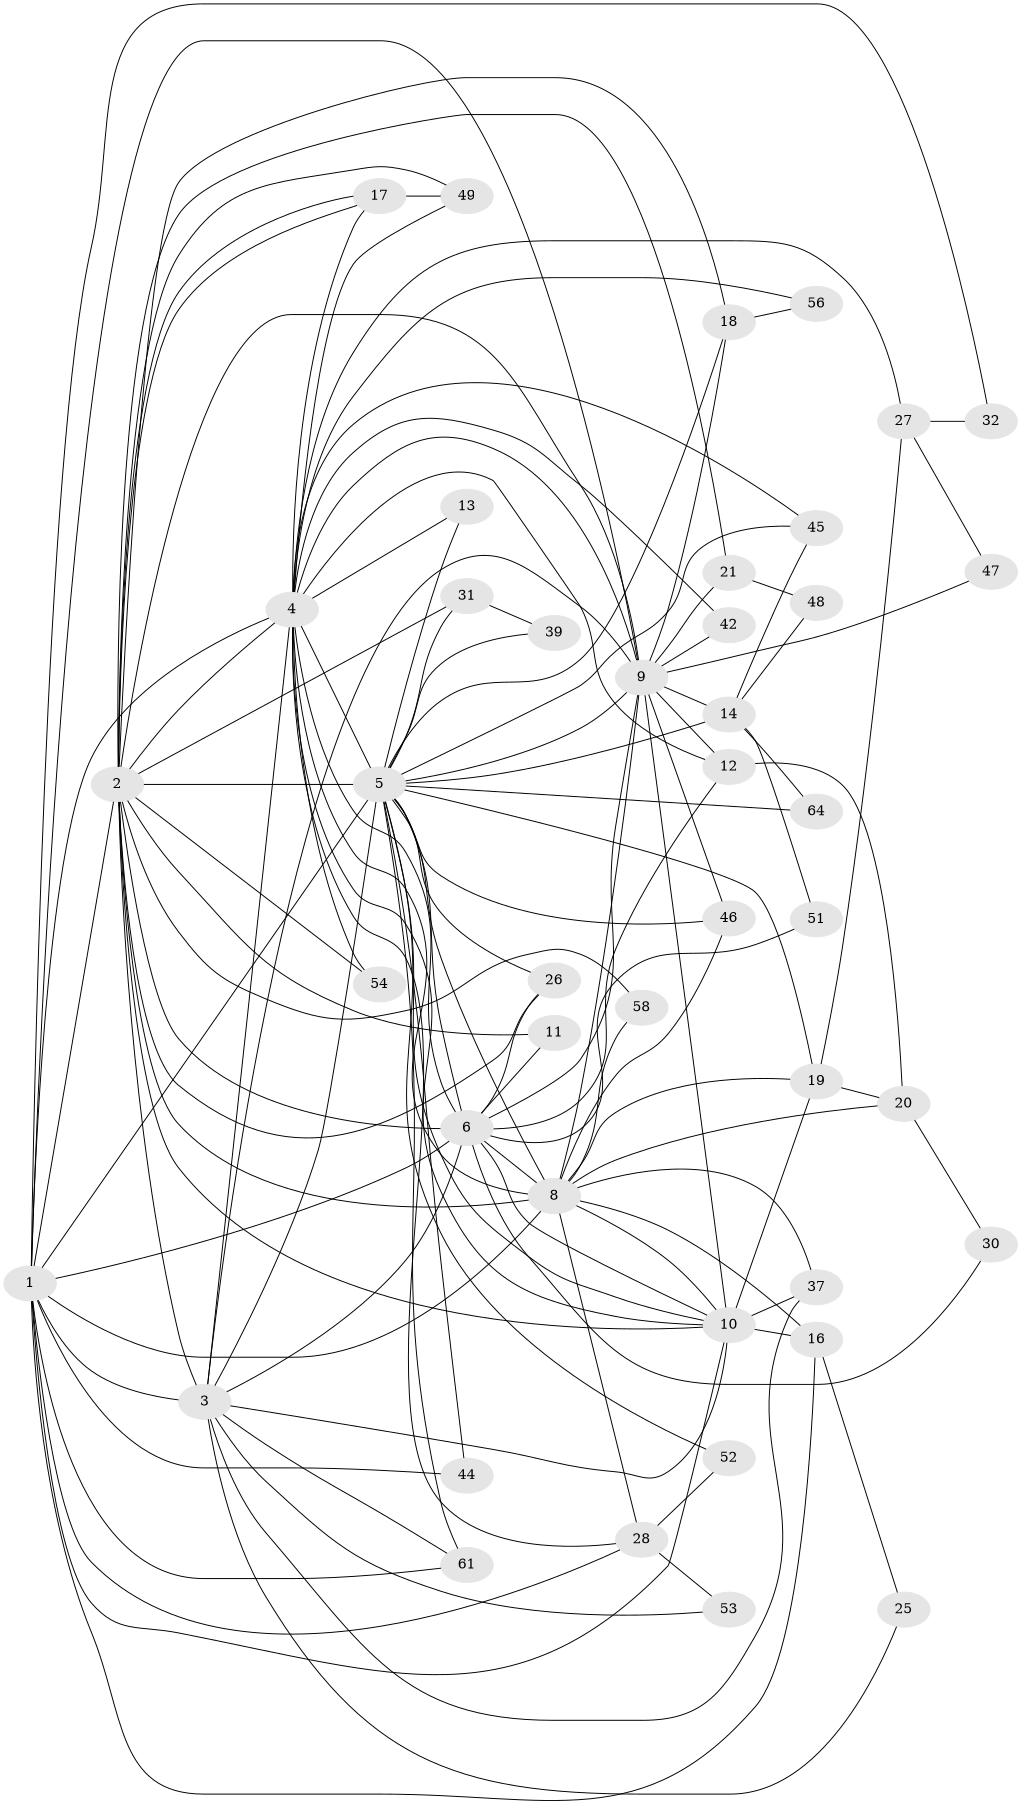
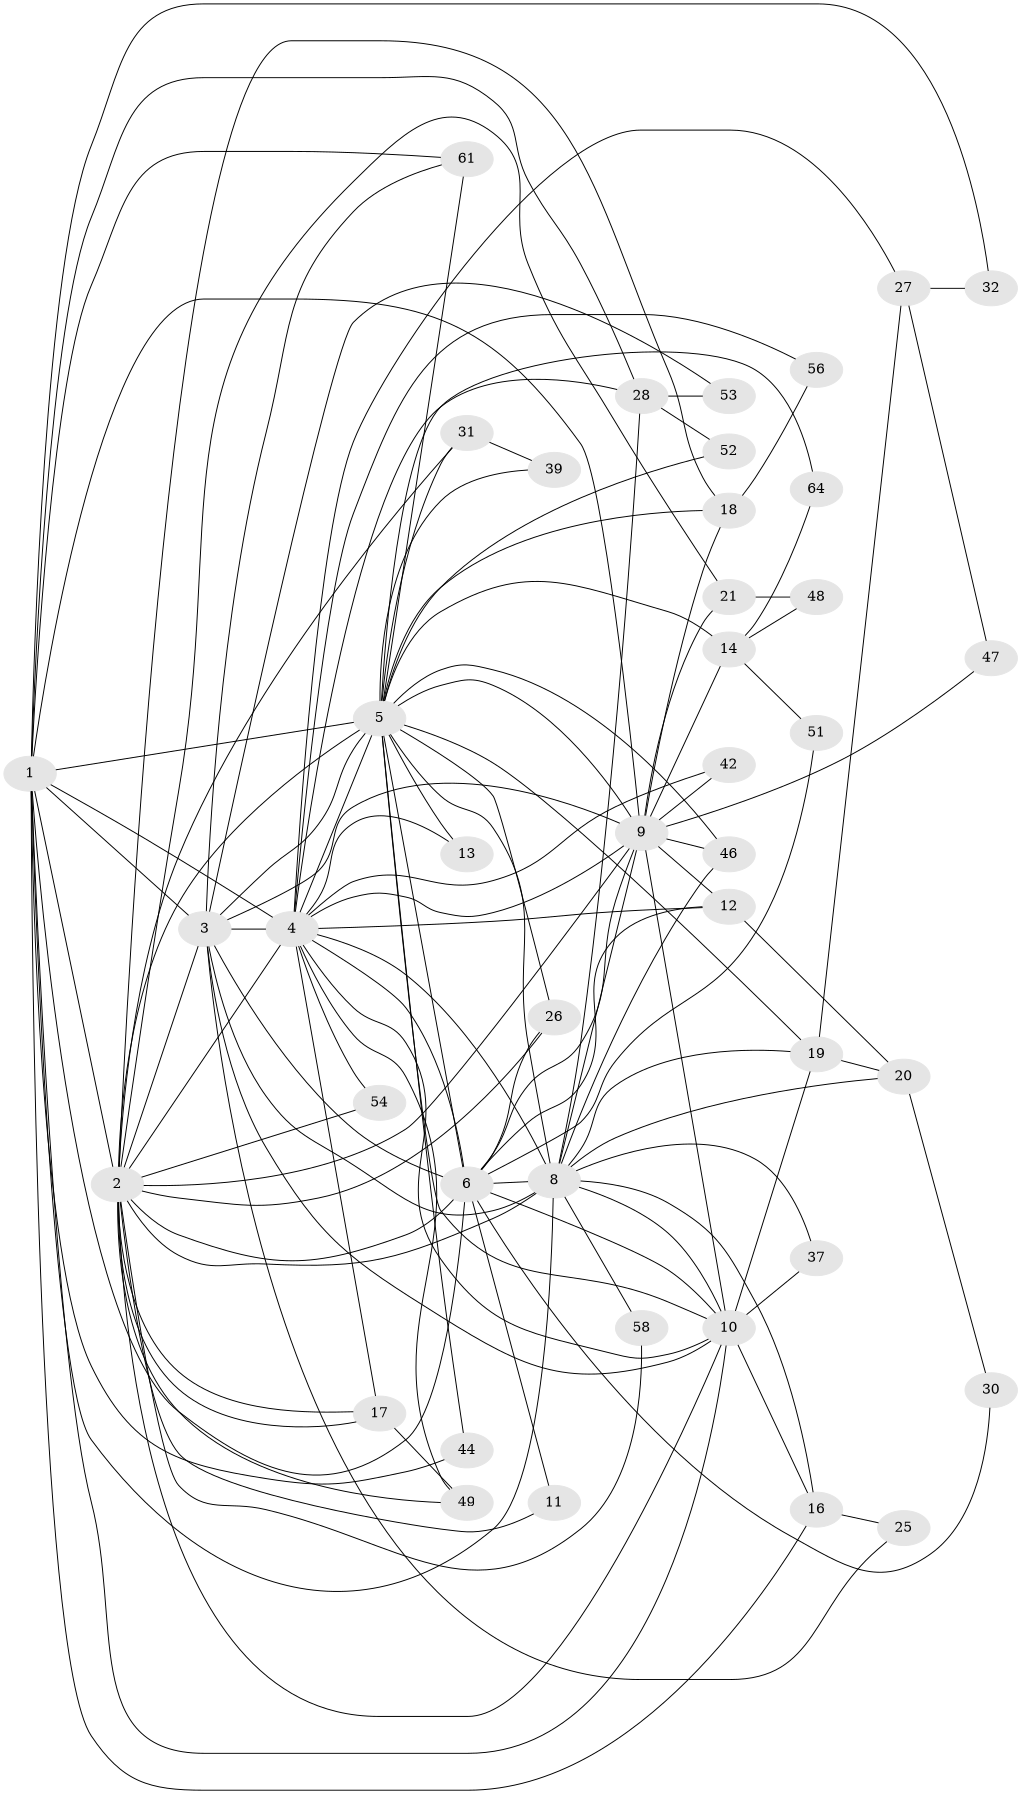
(816, 528) -> none
(603, 1720) -> (321, 1146)
